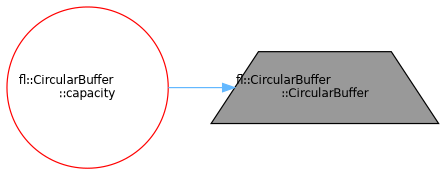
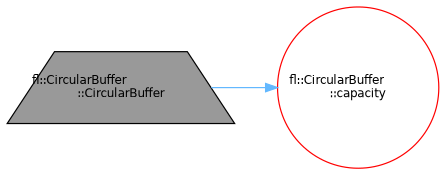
(195, 88) -> (238, 88)
